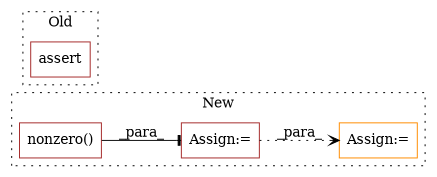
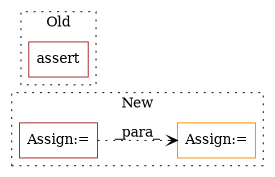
(60, 140) -> none
